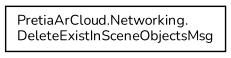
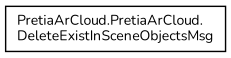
(116, 29) -> (116, 29)
